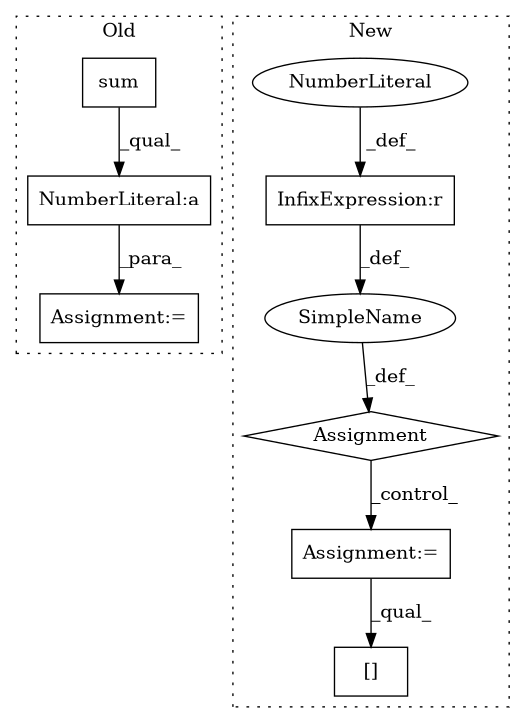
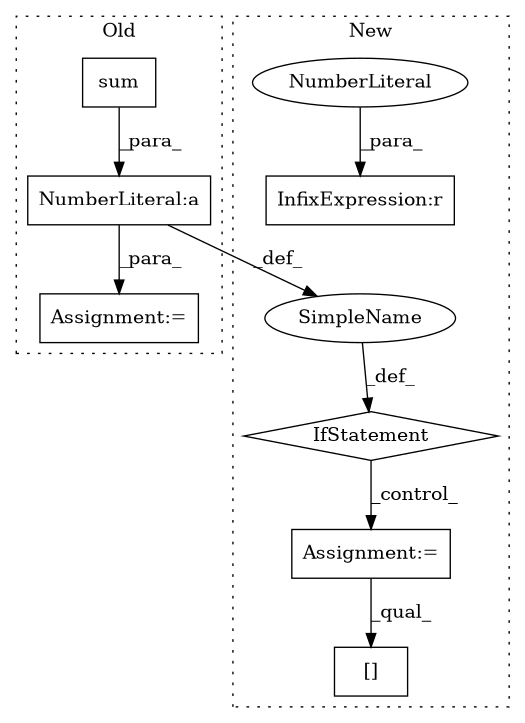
(150, 142) -> (150, 142)
(391, 142) -> (391, 142)
(360, 253) -> (243, 261)
(371, 436) -> (371, 436)
